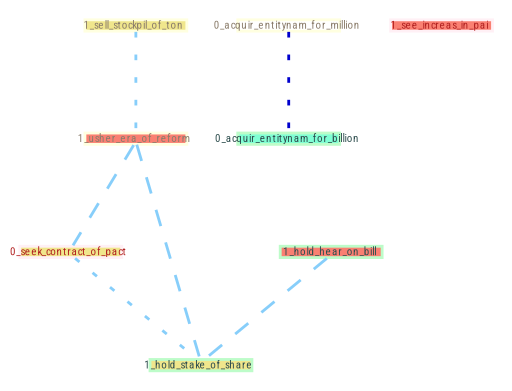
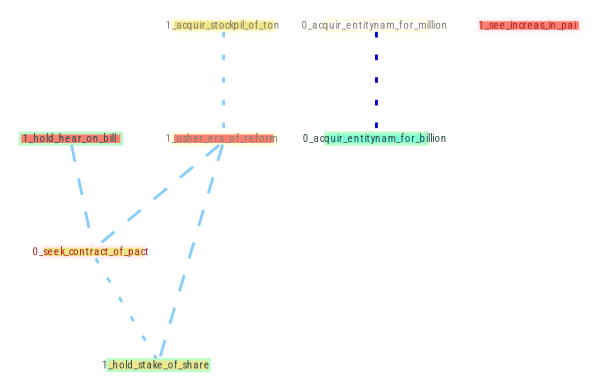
(136, 25) -> (224, 25)
(266, 308) -> (82, 195)
